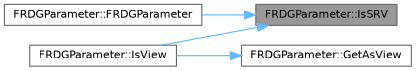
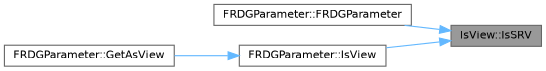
(326, 15) -> (496, 36)
(203, 56) -> (201, 56)
